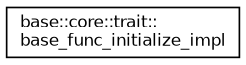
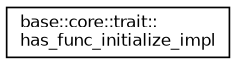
(123, 32) -> (118, 32)
